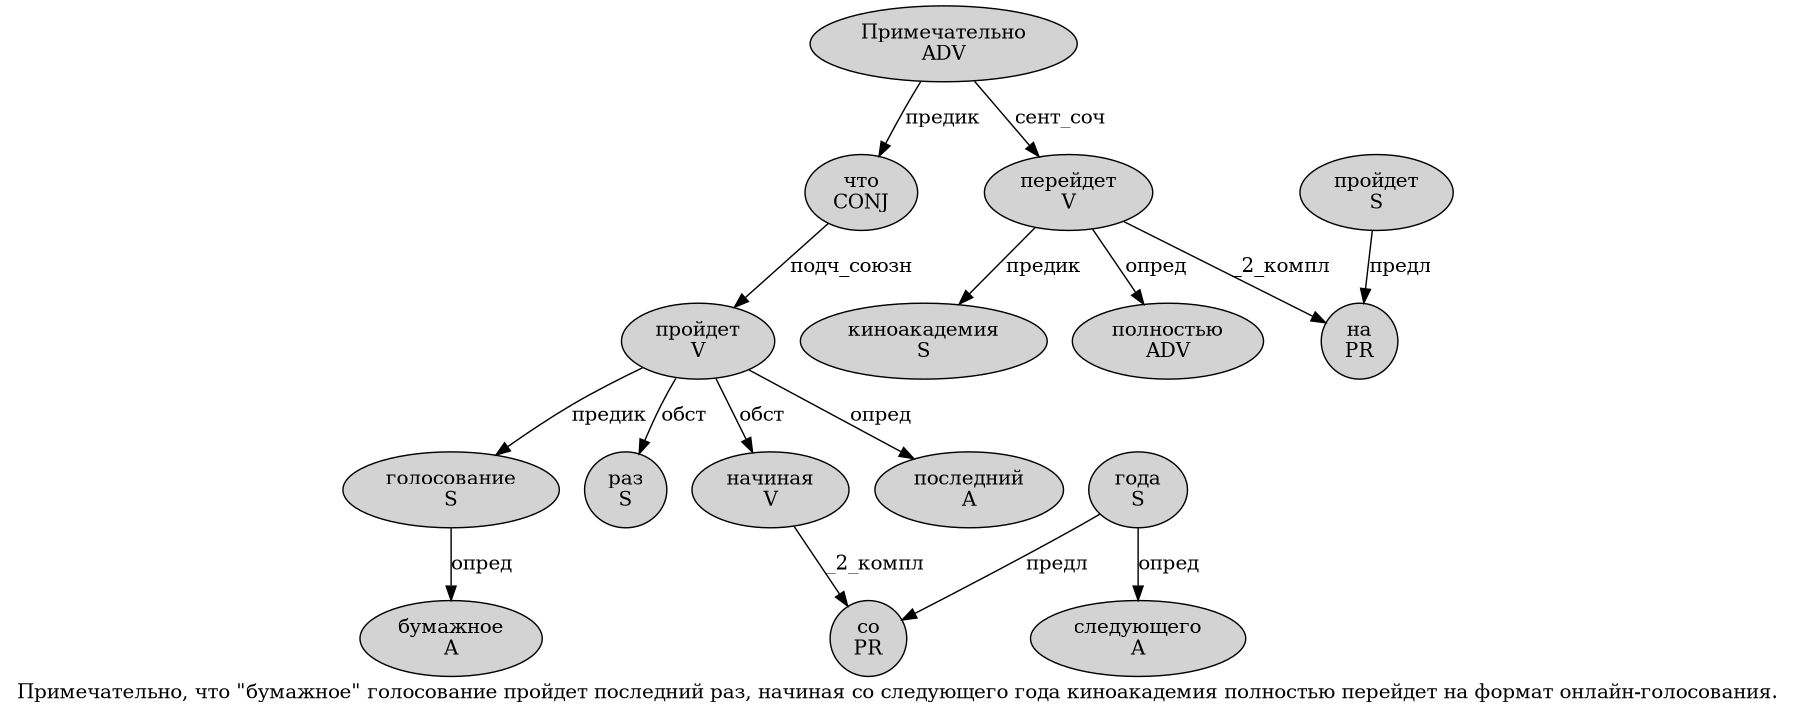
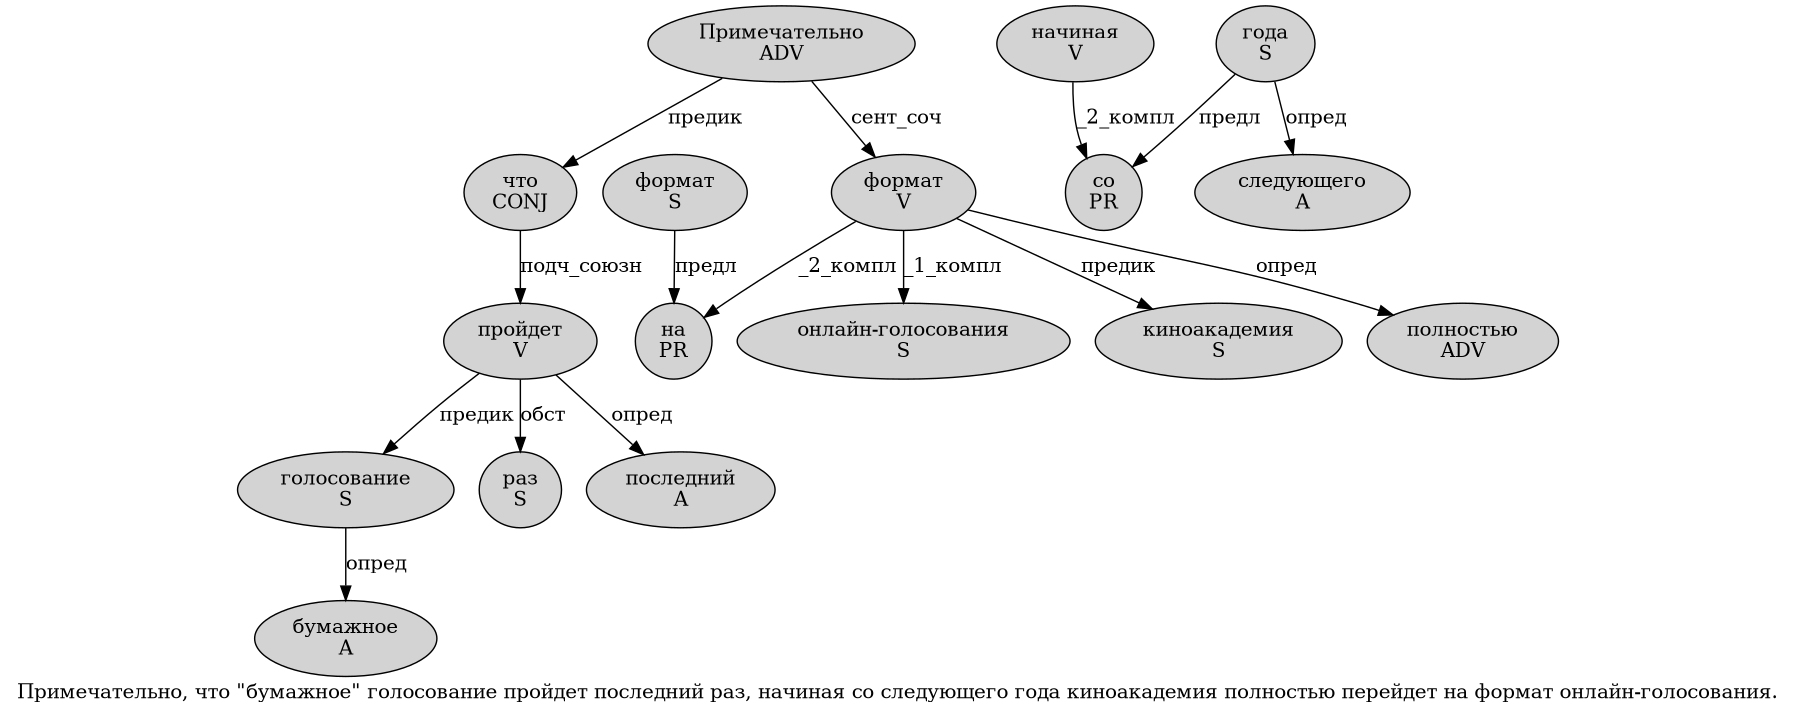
(1069, 192) -> (904, 192)
(1377, 192) -> (675, 192)
none -> (904, 341)
(731, 409) -> none
